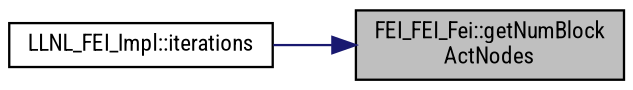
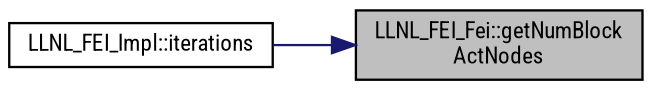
(490, 45) -> (499, 45)
